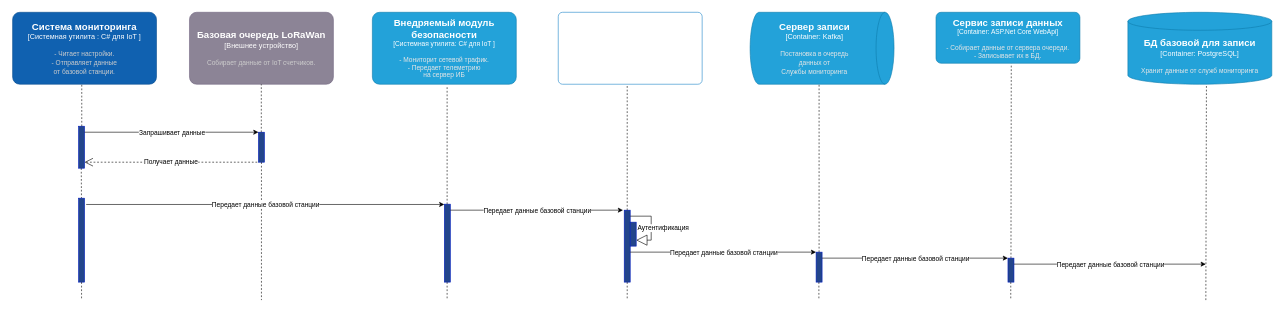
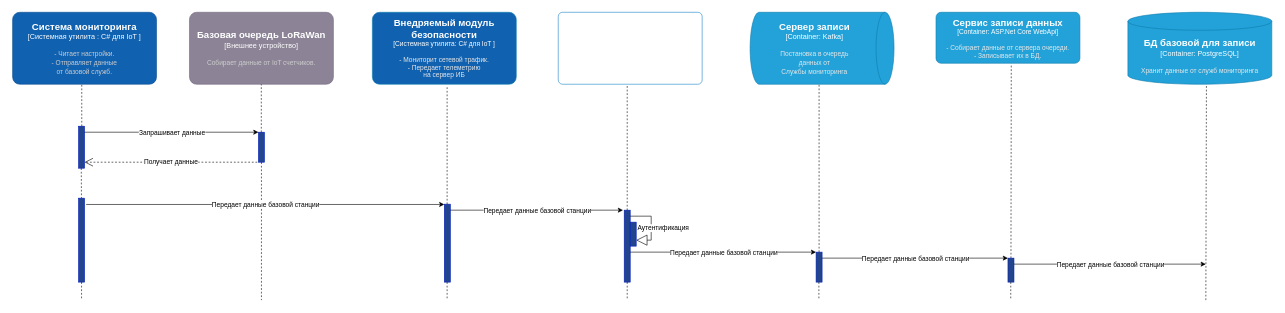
(84, 48) -> (84, 48)
(444, 48) -> (444, 48)
